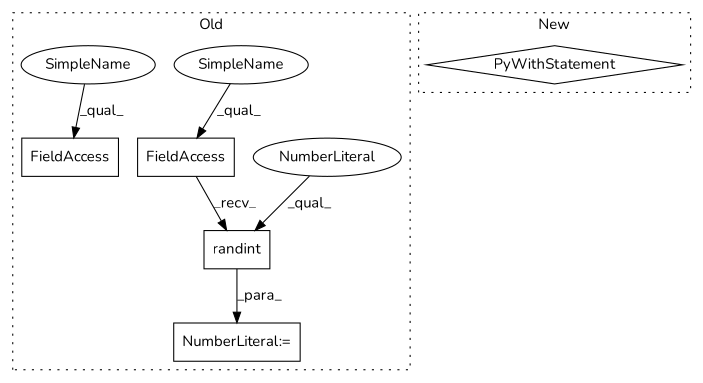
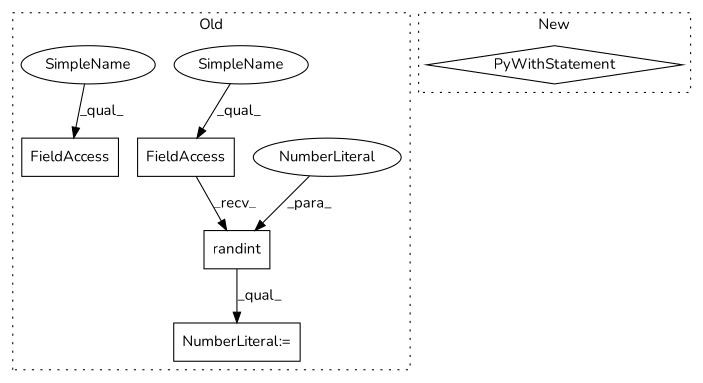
(310, 203) -> (310, 203)
(260, 296) -> (260, 296)
